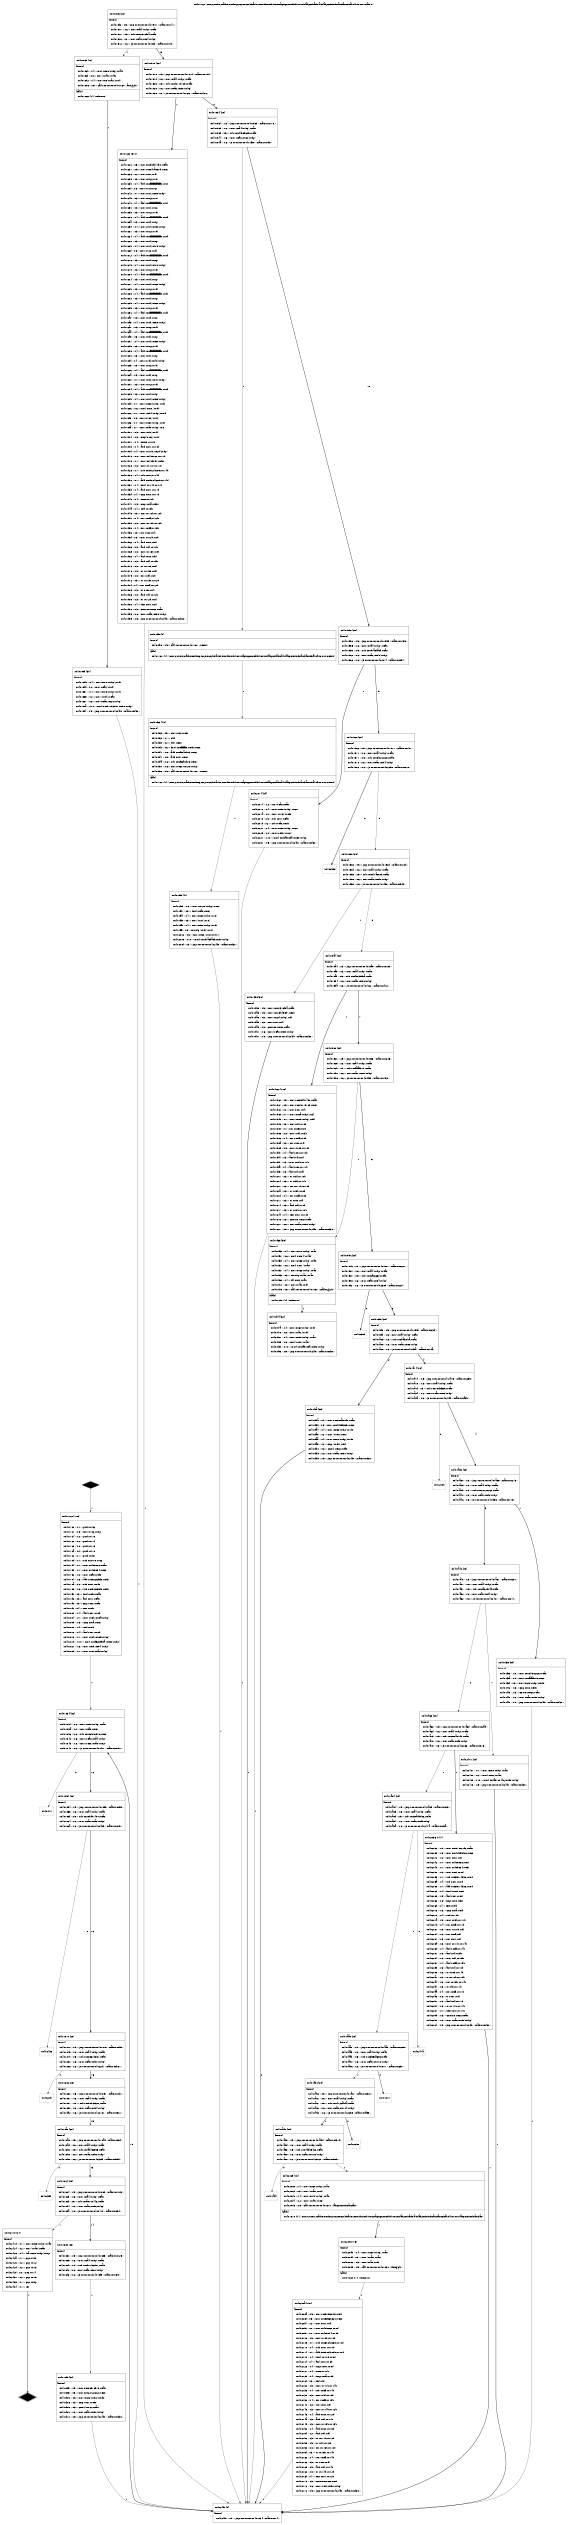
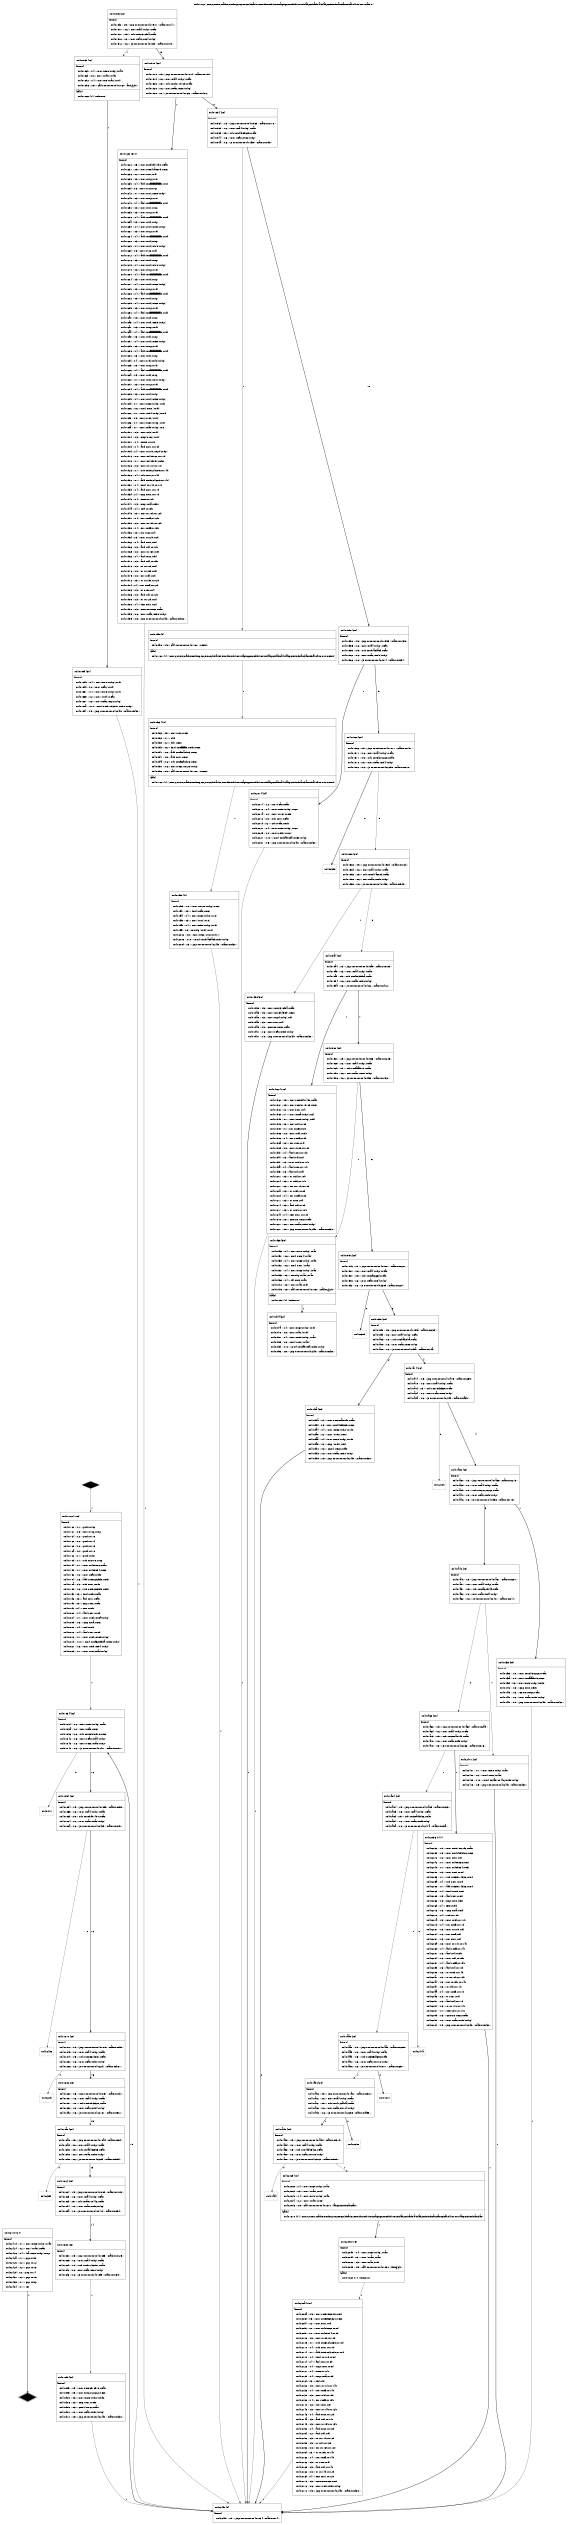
(61, 2222) -> none
